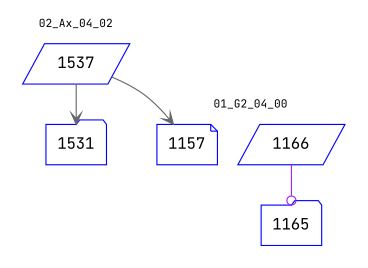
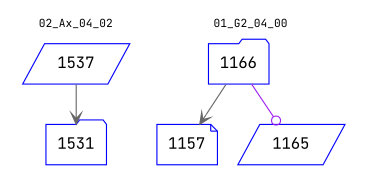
(132, 87) -> (216, 100)
(291, 145) -> (239, 64)
(291, 225) -> (291, 145)
